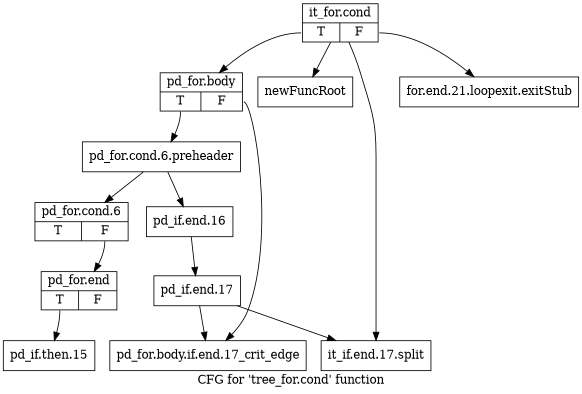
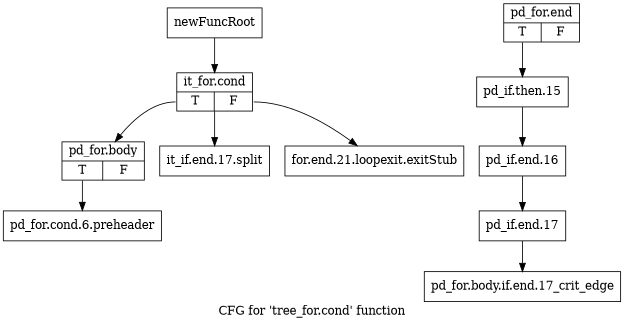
(324, 56) -> (215, 51)
(174, 185) -> (522, 122)
(262, 220) -> none
(82, 222) -> none
(282, 322) -> none
